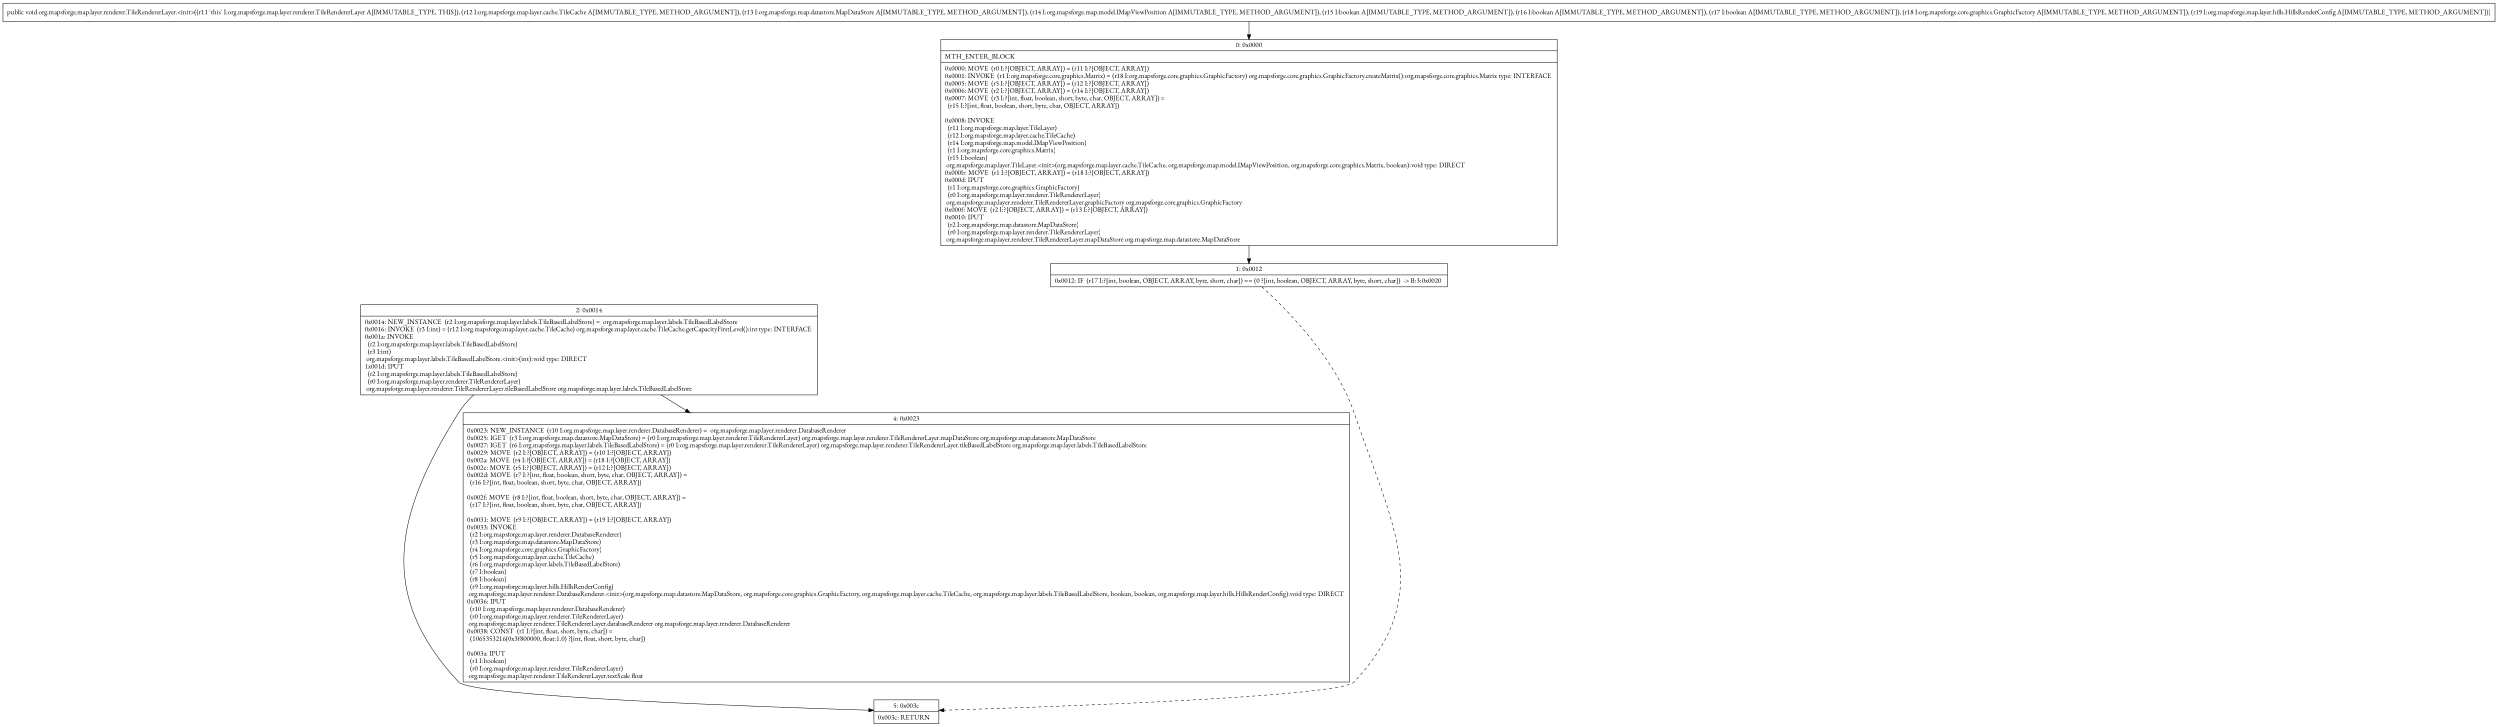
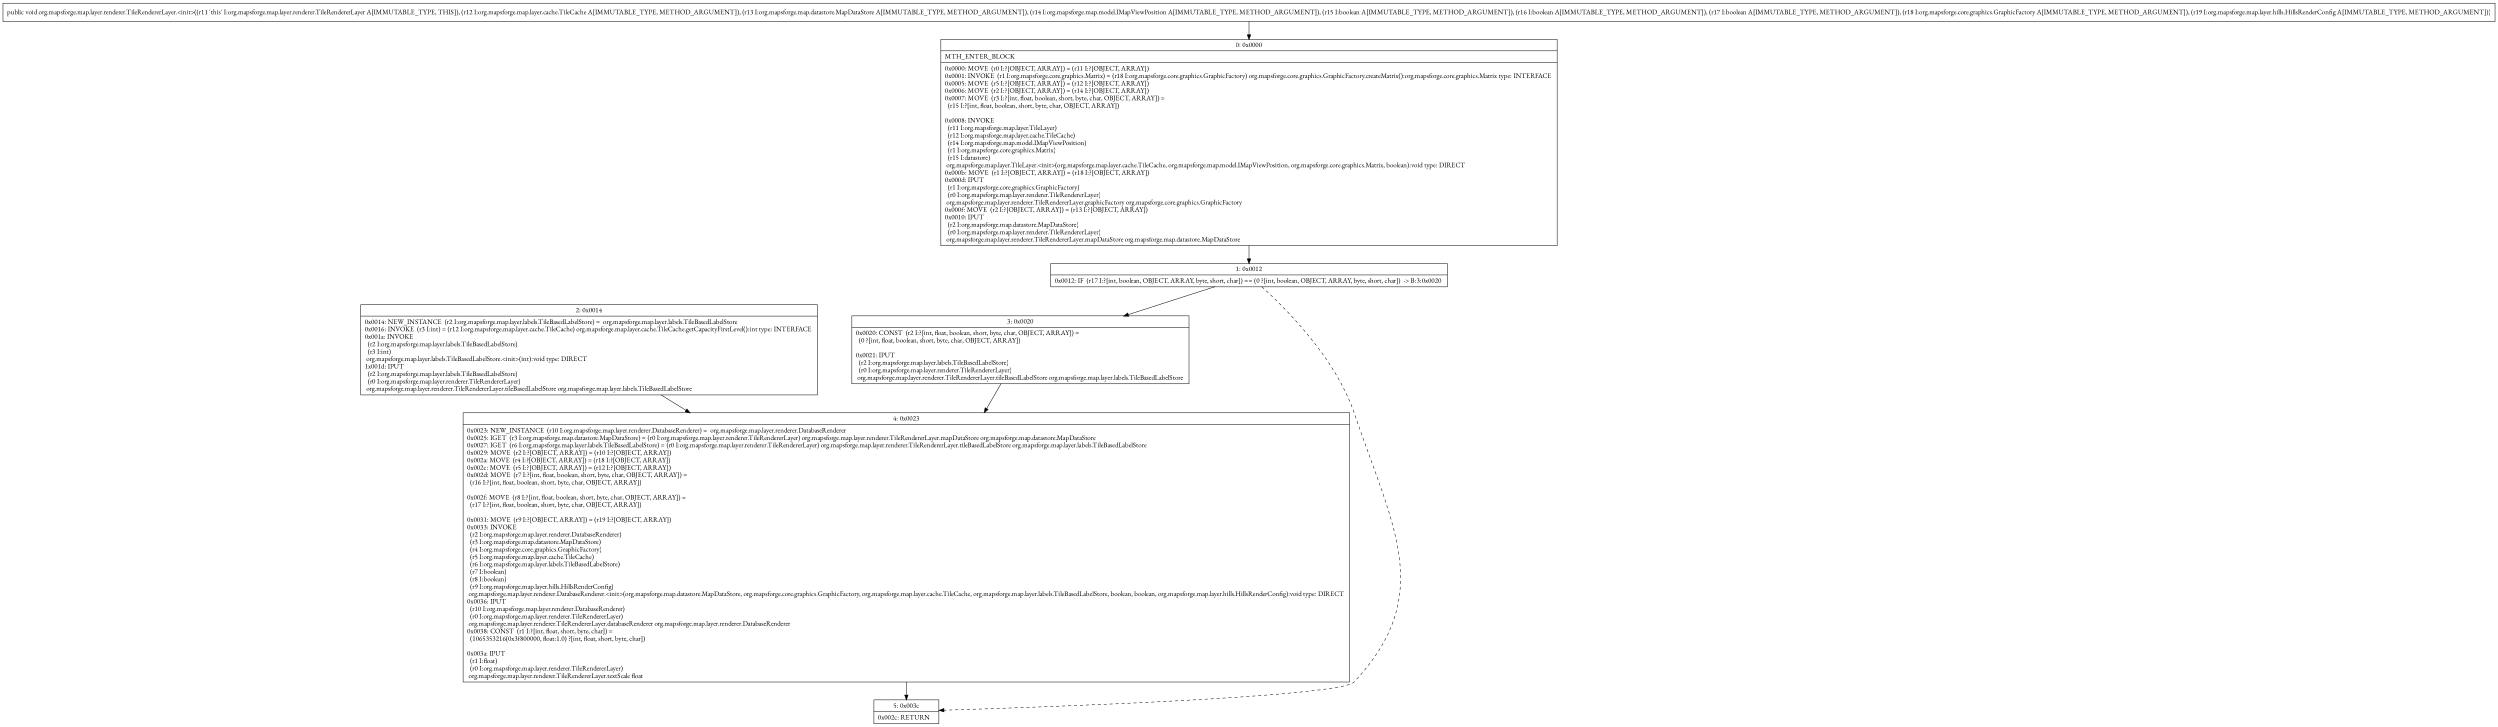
(966, 158) -> (968, 158)
none -> (1020, 350)
(487, 661) -> (482, 661)
(504, 691) -> (906, 688)
(906, 717) -> (906, 717)
